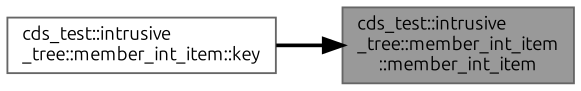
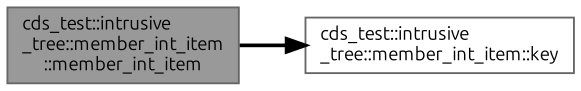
(300, 45) -> (263, 45)
